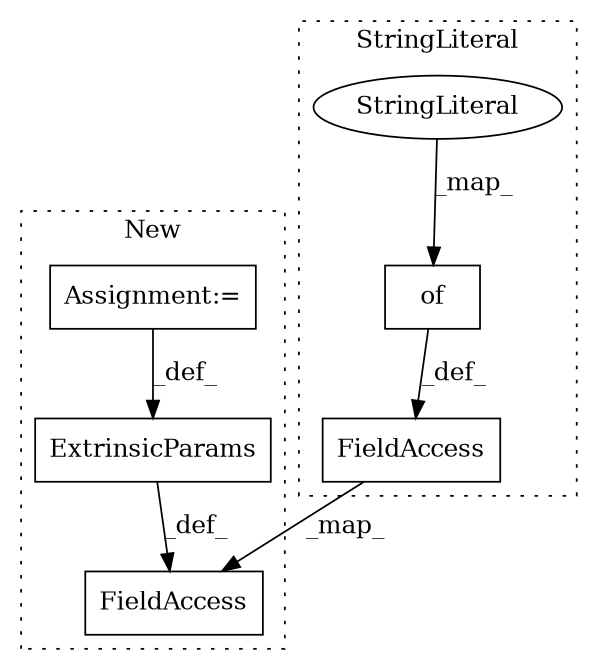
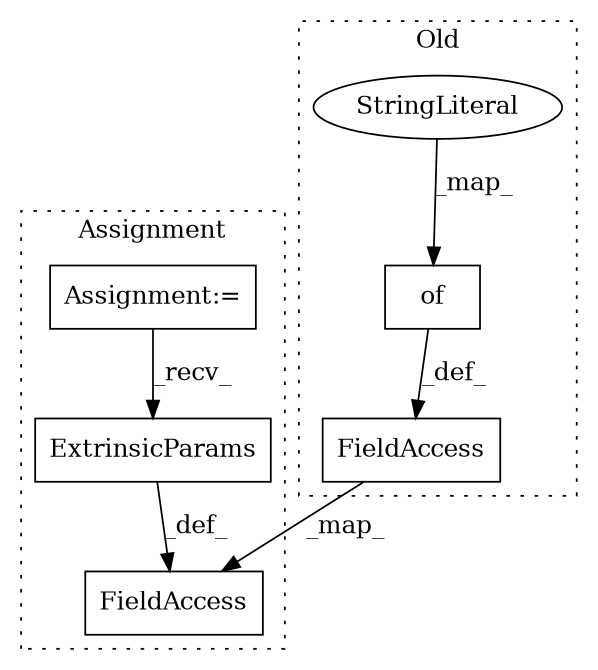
(438, 41) -> (438, 41)
(153, 231) -> (153, 231)
(186, 374) -> (193, 374)
